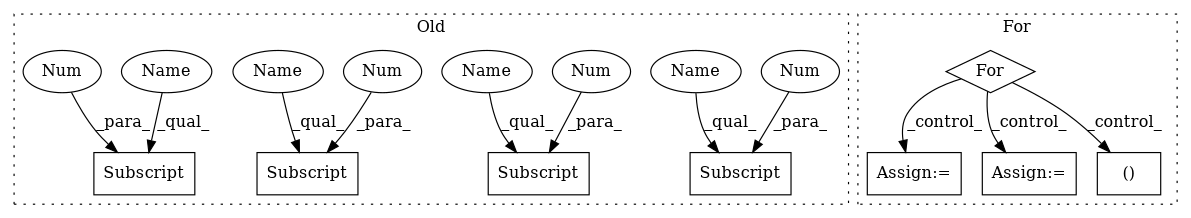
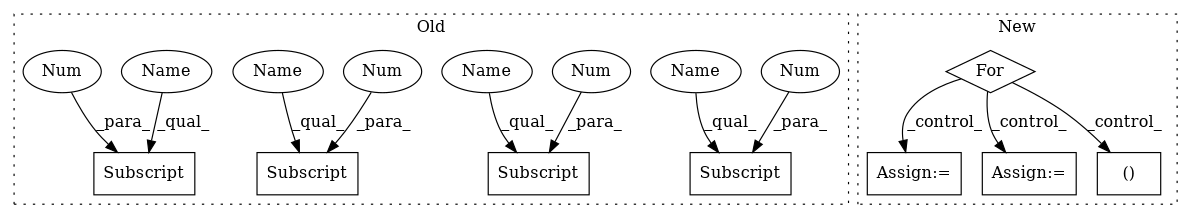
(1018, 28) -> (1018, 28)
